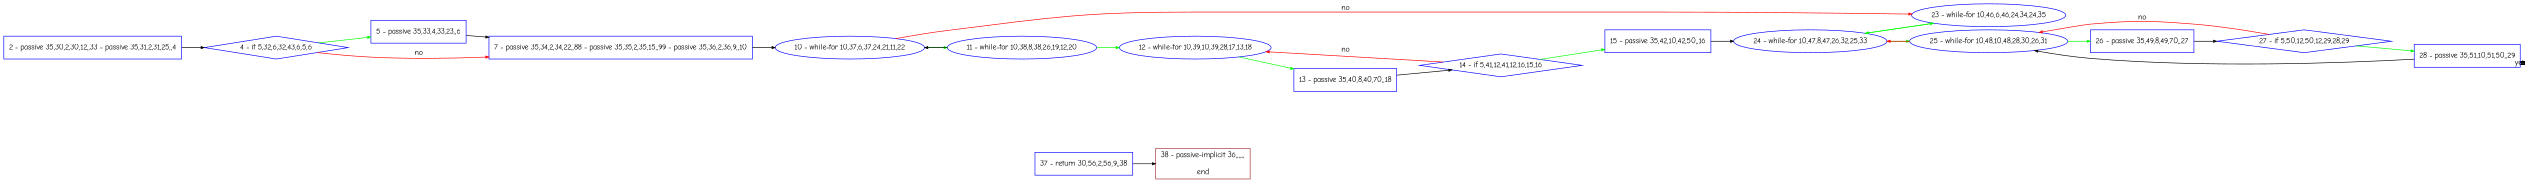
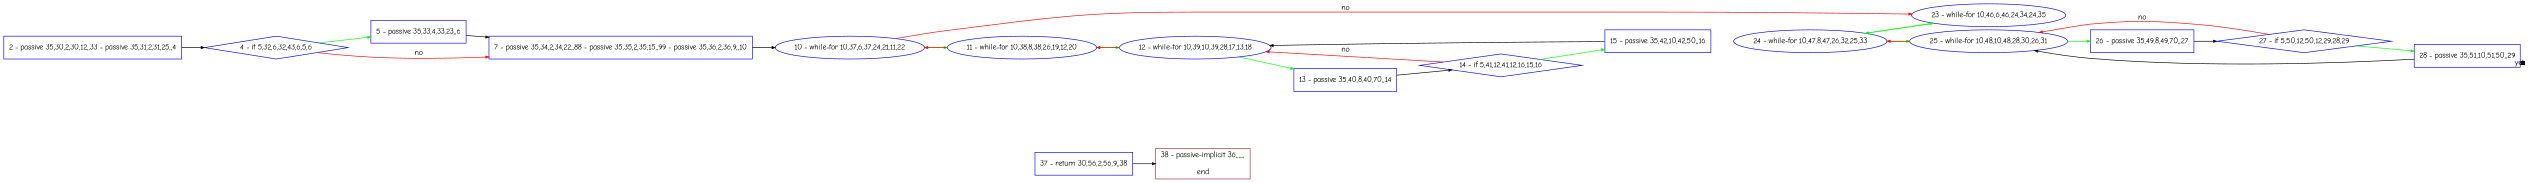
(1721, 41) -> (1439, 43)
(938, 48) -> (938, 48)
none -> (1110, 48)
(1345, 80) -> (1345, 80)
